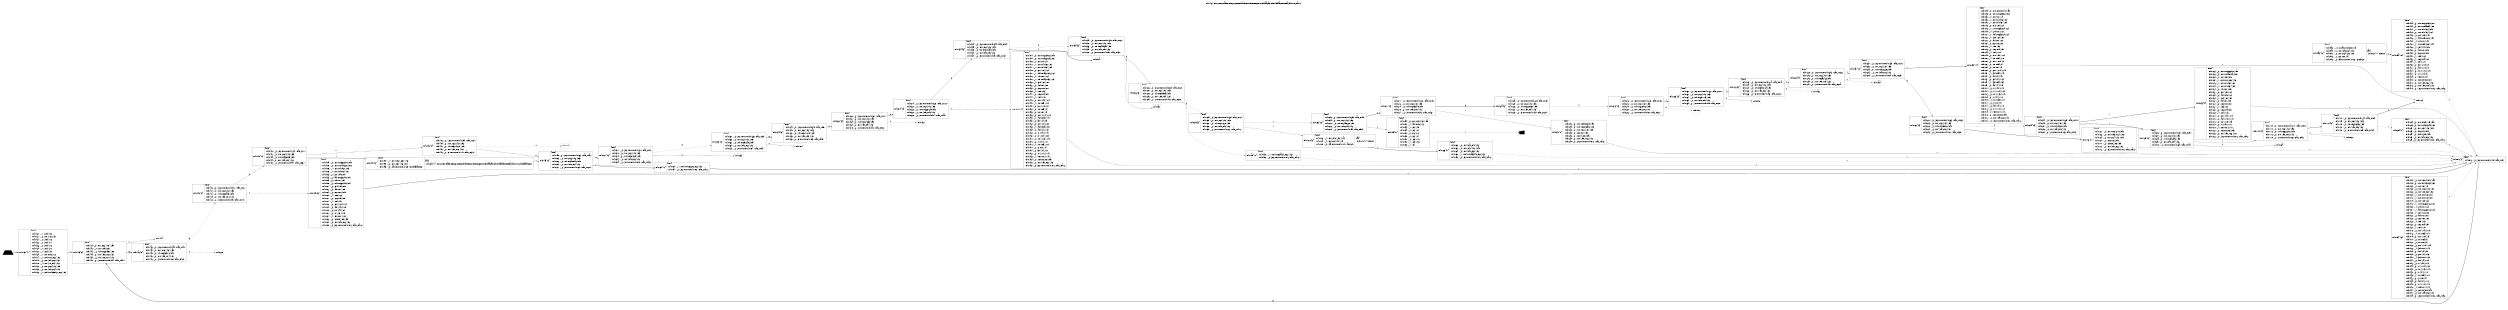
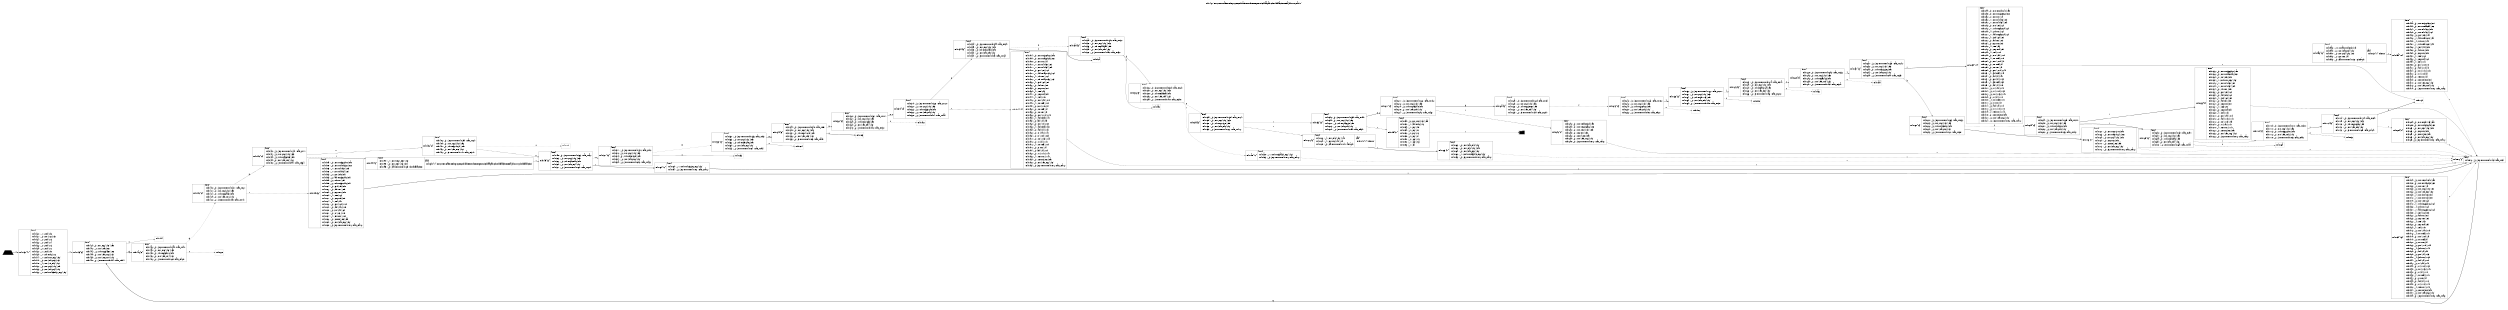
none -> (860, 135)
